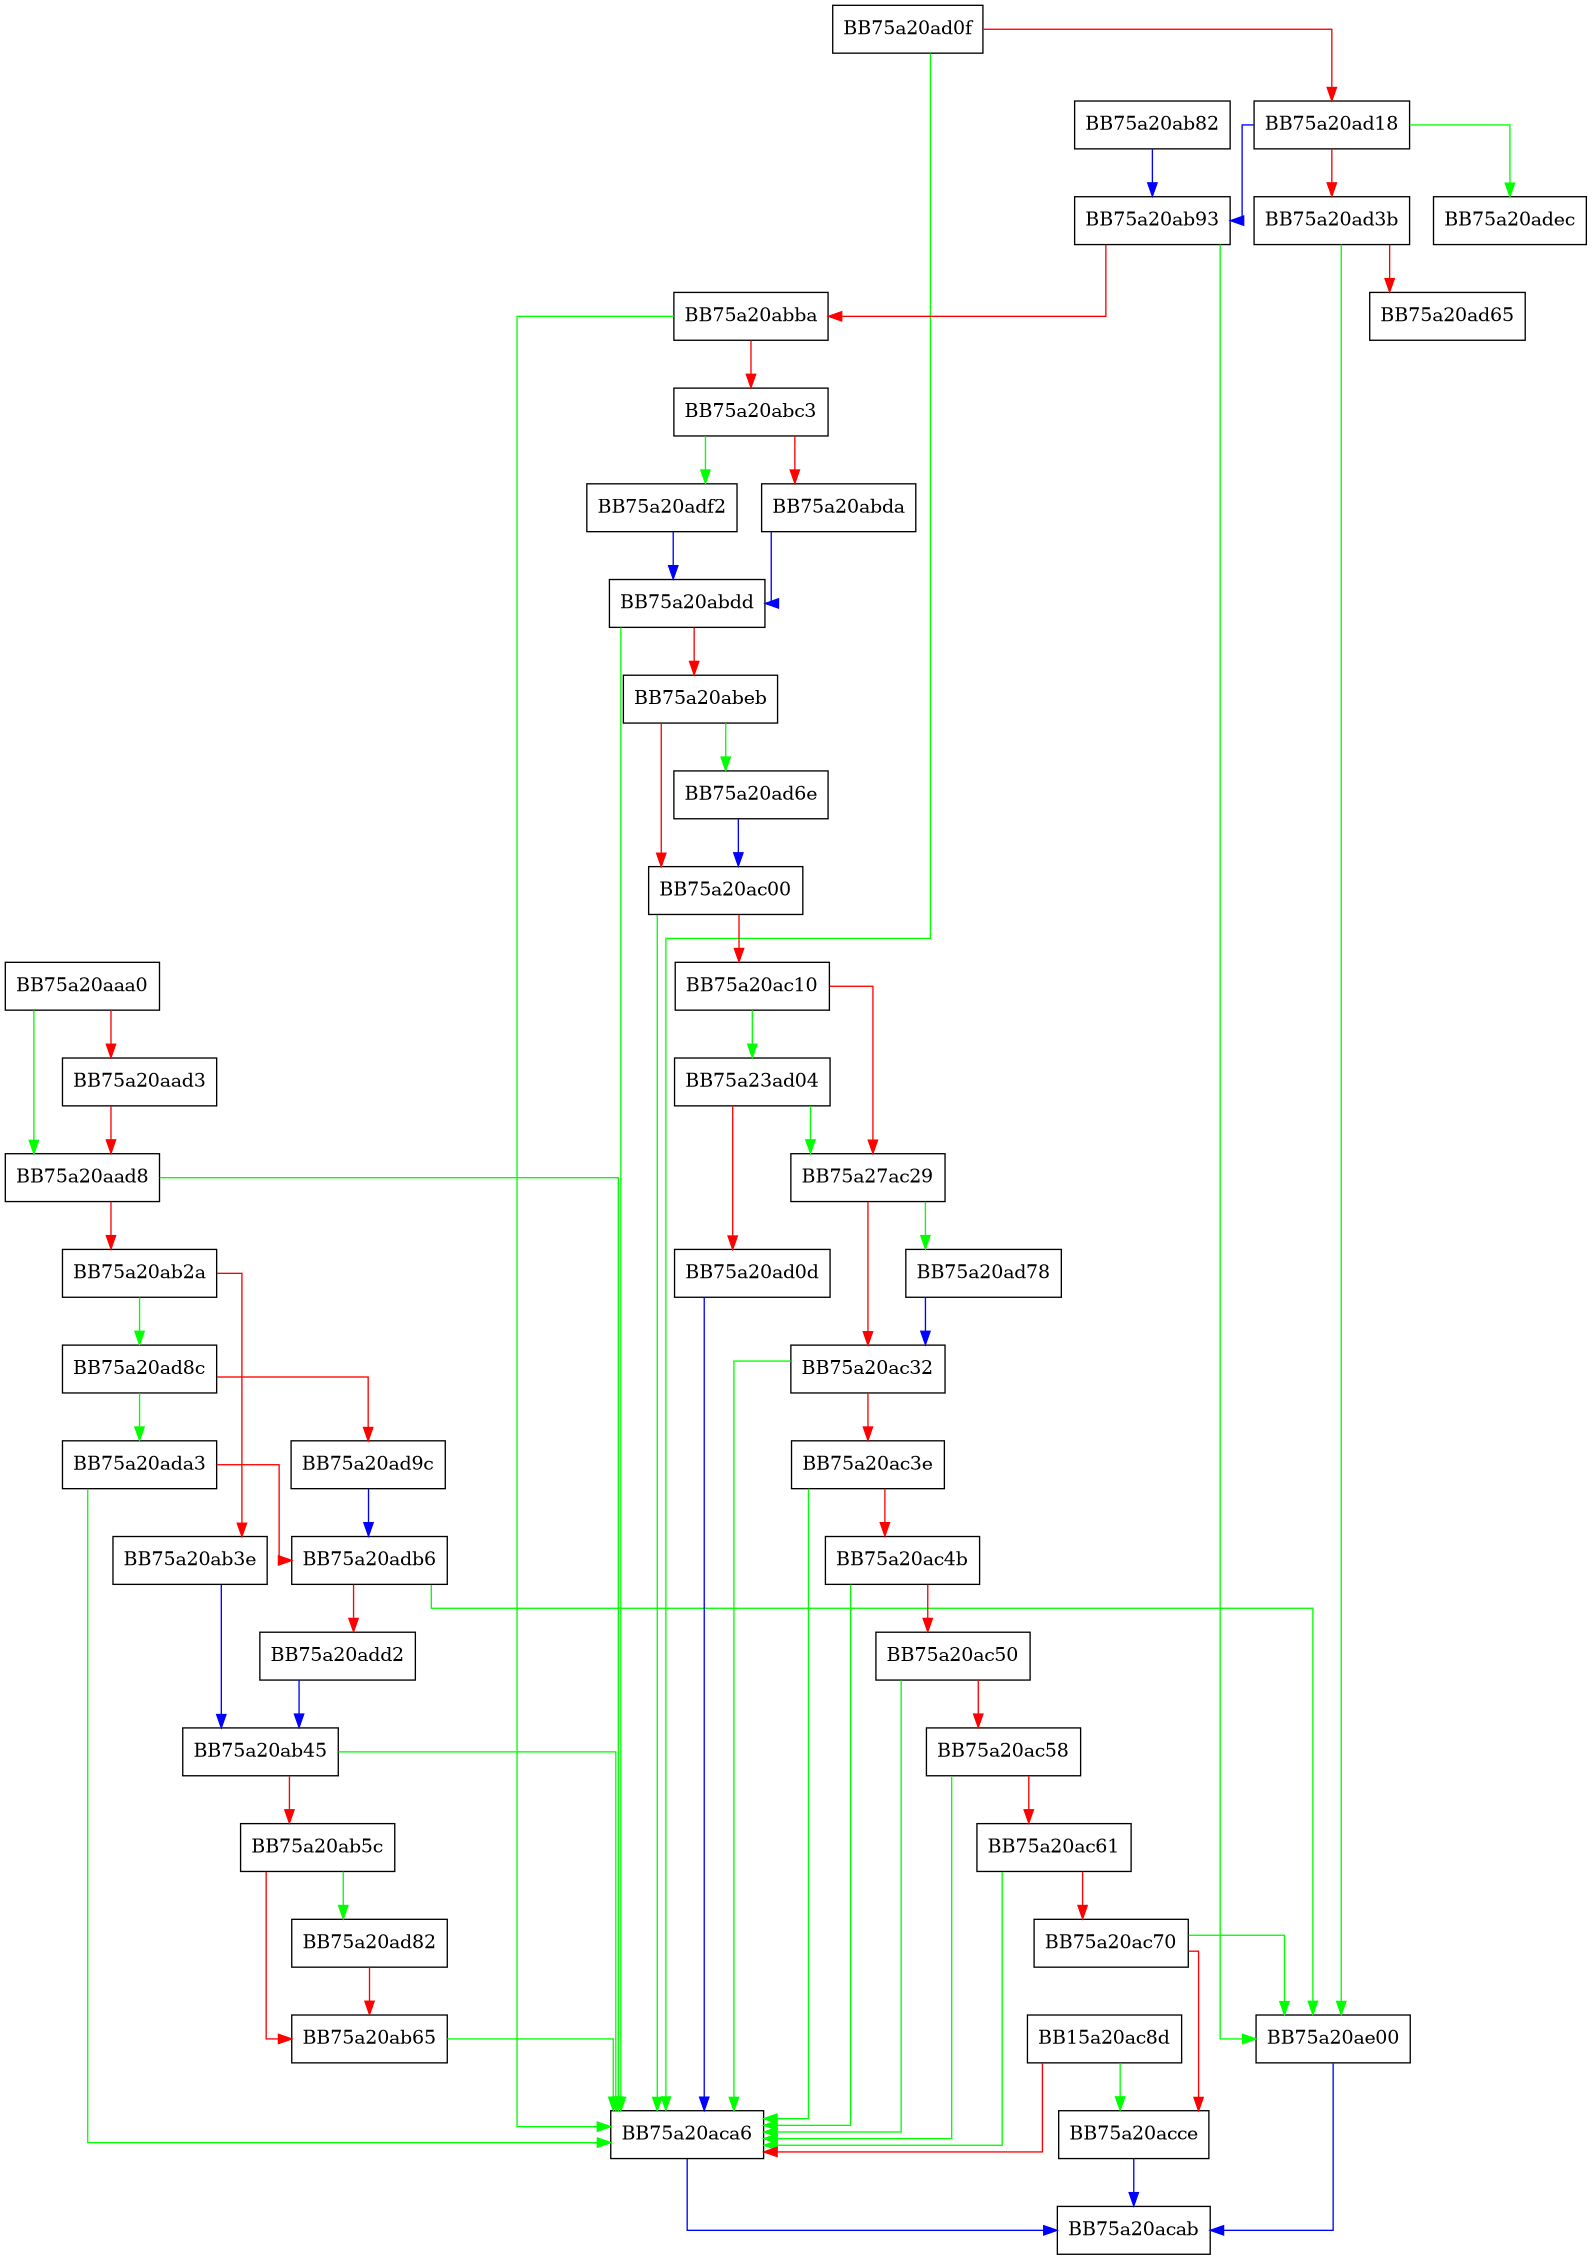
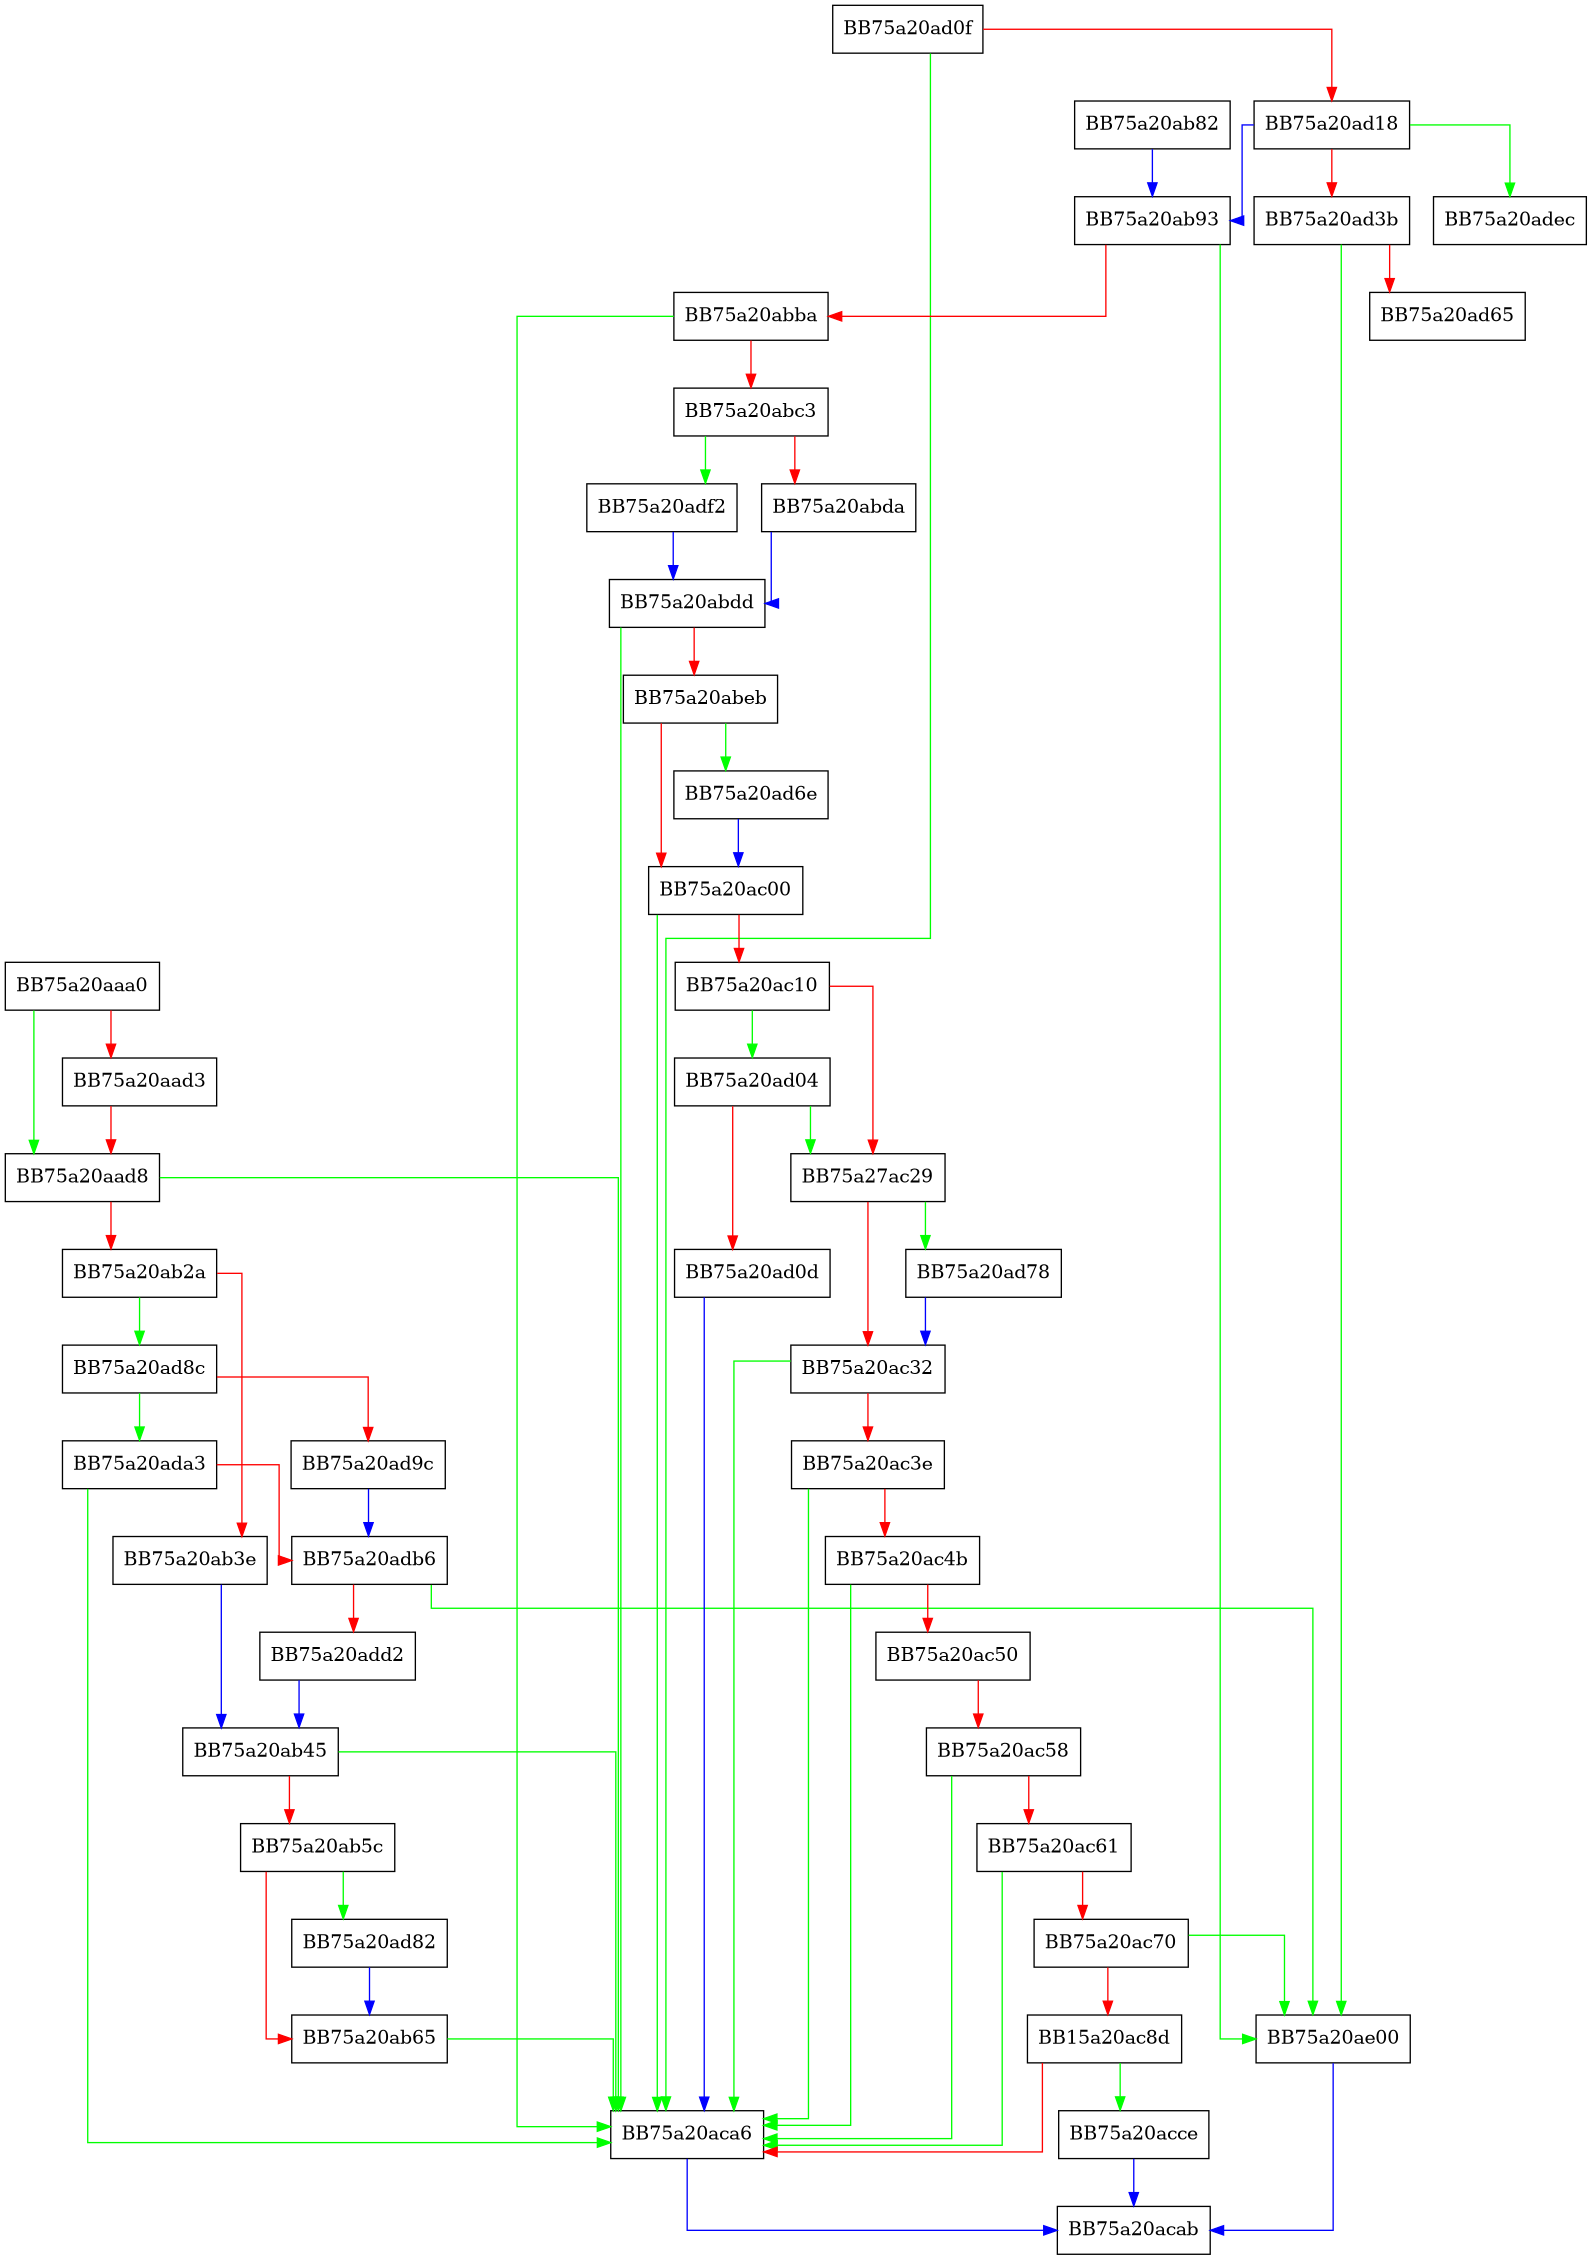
(752, 1082) -> (752, 1082)
(901, 1968) -> none
(370, 1984) -> (370, 1984)
(1199, 2019) -> (1108, 1984)
